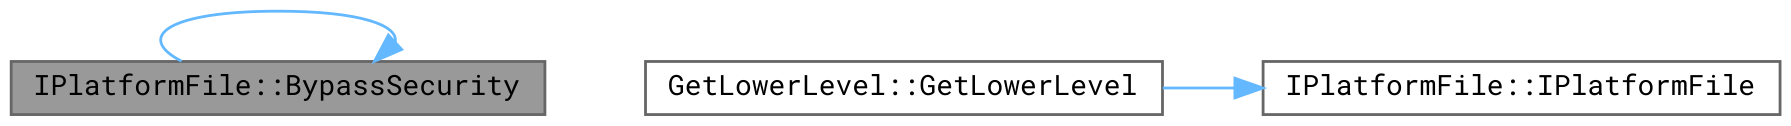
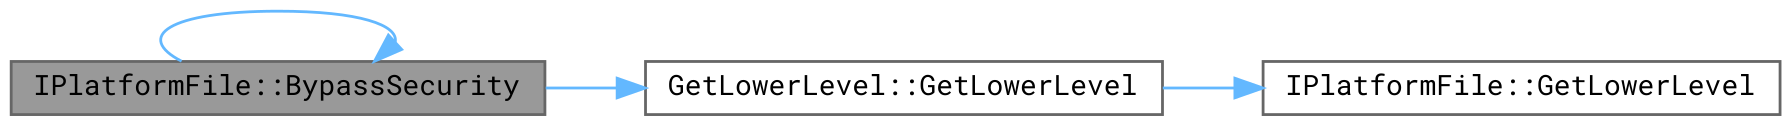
none -> (581, 88)
(1522, 88) -> (1522, 88)
